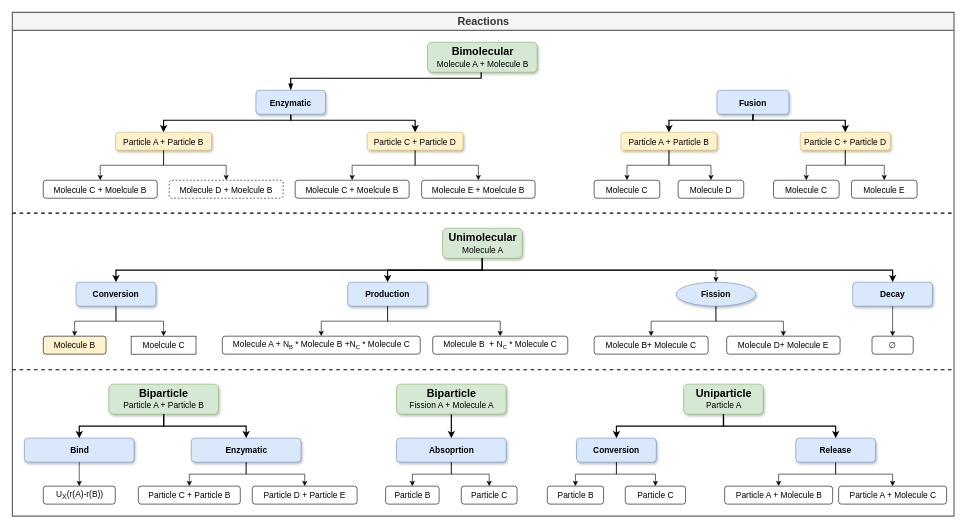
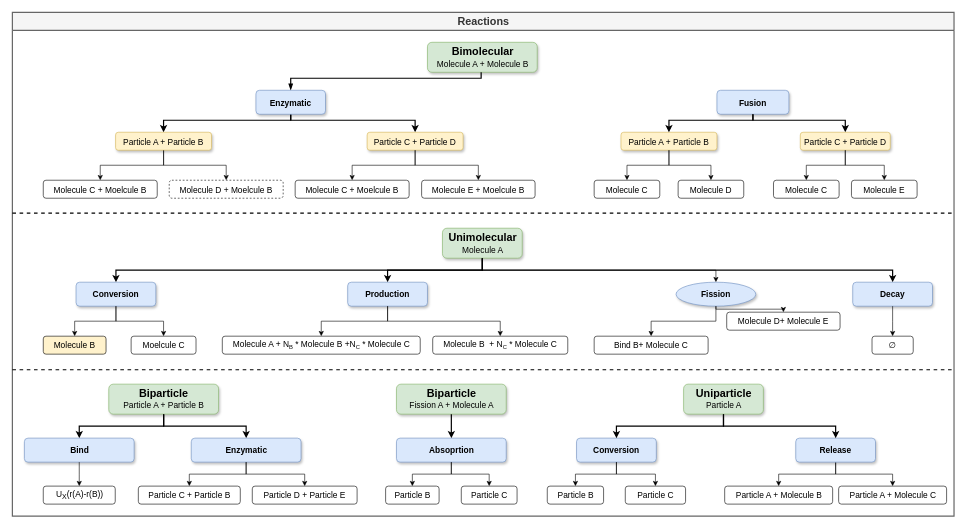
(164, 345) -> (164, 345)
(784, 345) -> (784, 321)
(651, 346) -> (651, 346)
